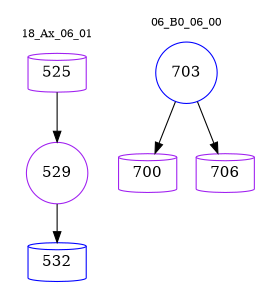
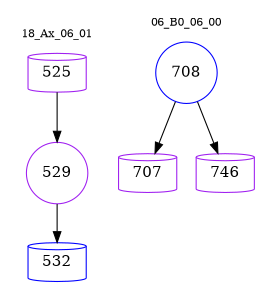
(186, 73) -> (186, 73)
(148, 173) -> (148, 173)
(225, 173) -> (225, 173)
